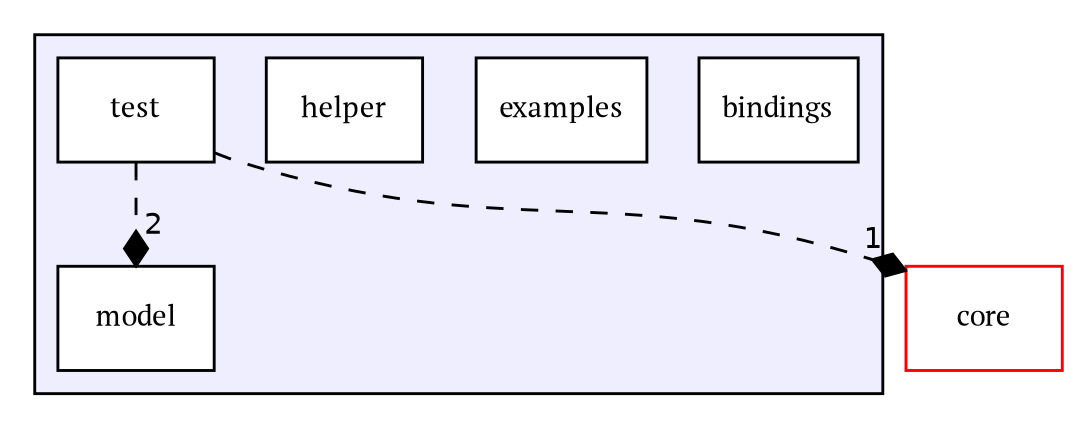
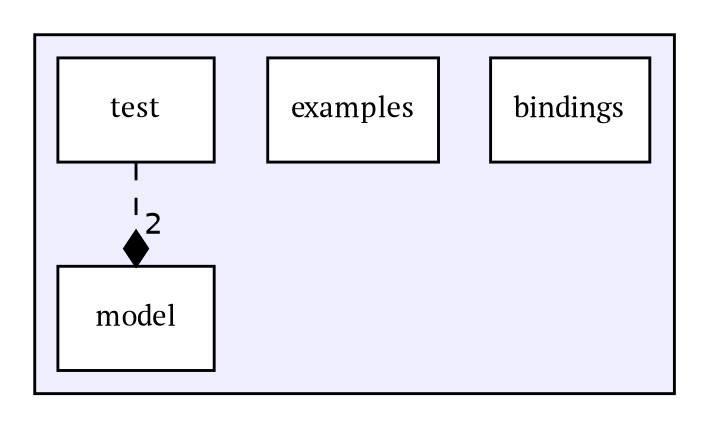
(344, 110) -> none
(984, 318) -> none
